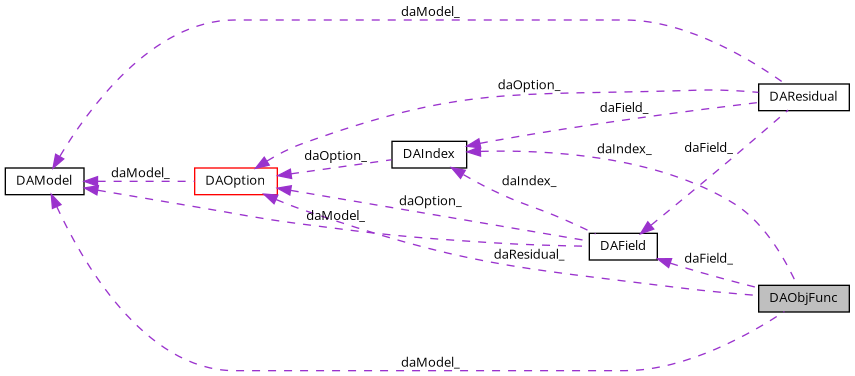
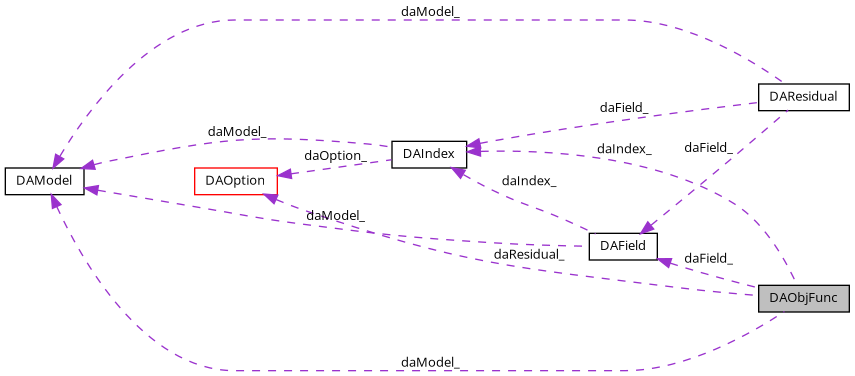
(508, 96) -> none
(146, 181) -> (242, 140)
(440, 216) -> none
